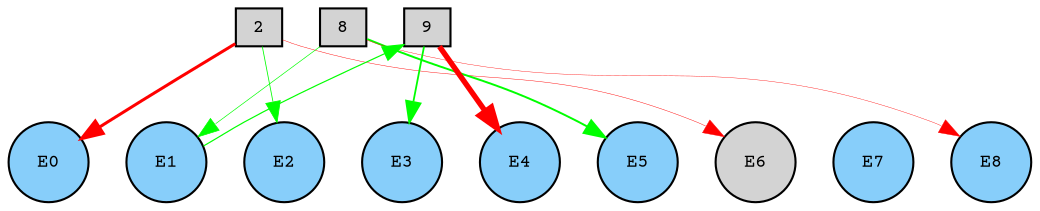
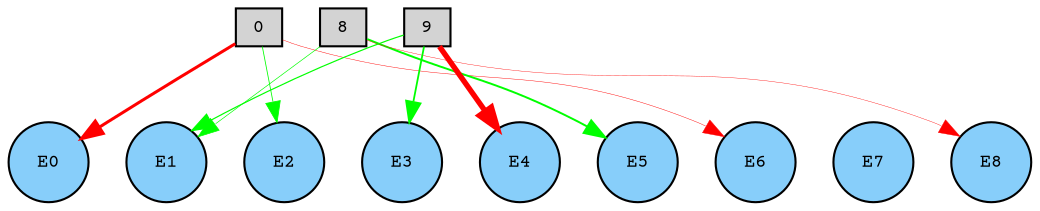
(259, 27) -> (259, 27)
(293, 97) -> (305, 74)
(756, 162) -> (756, 162)
